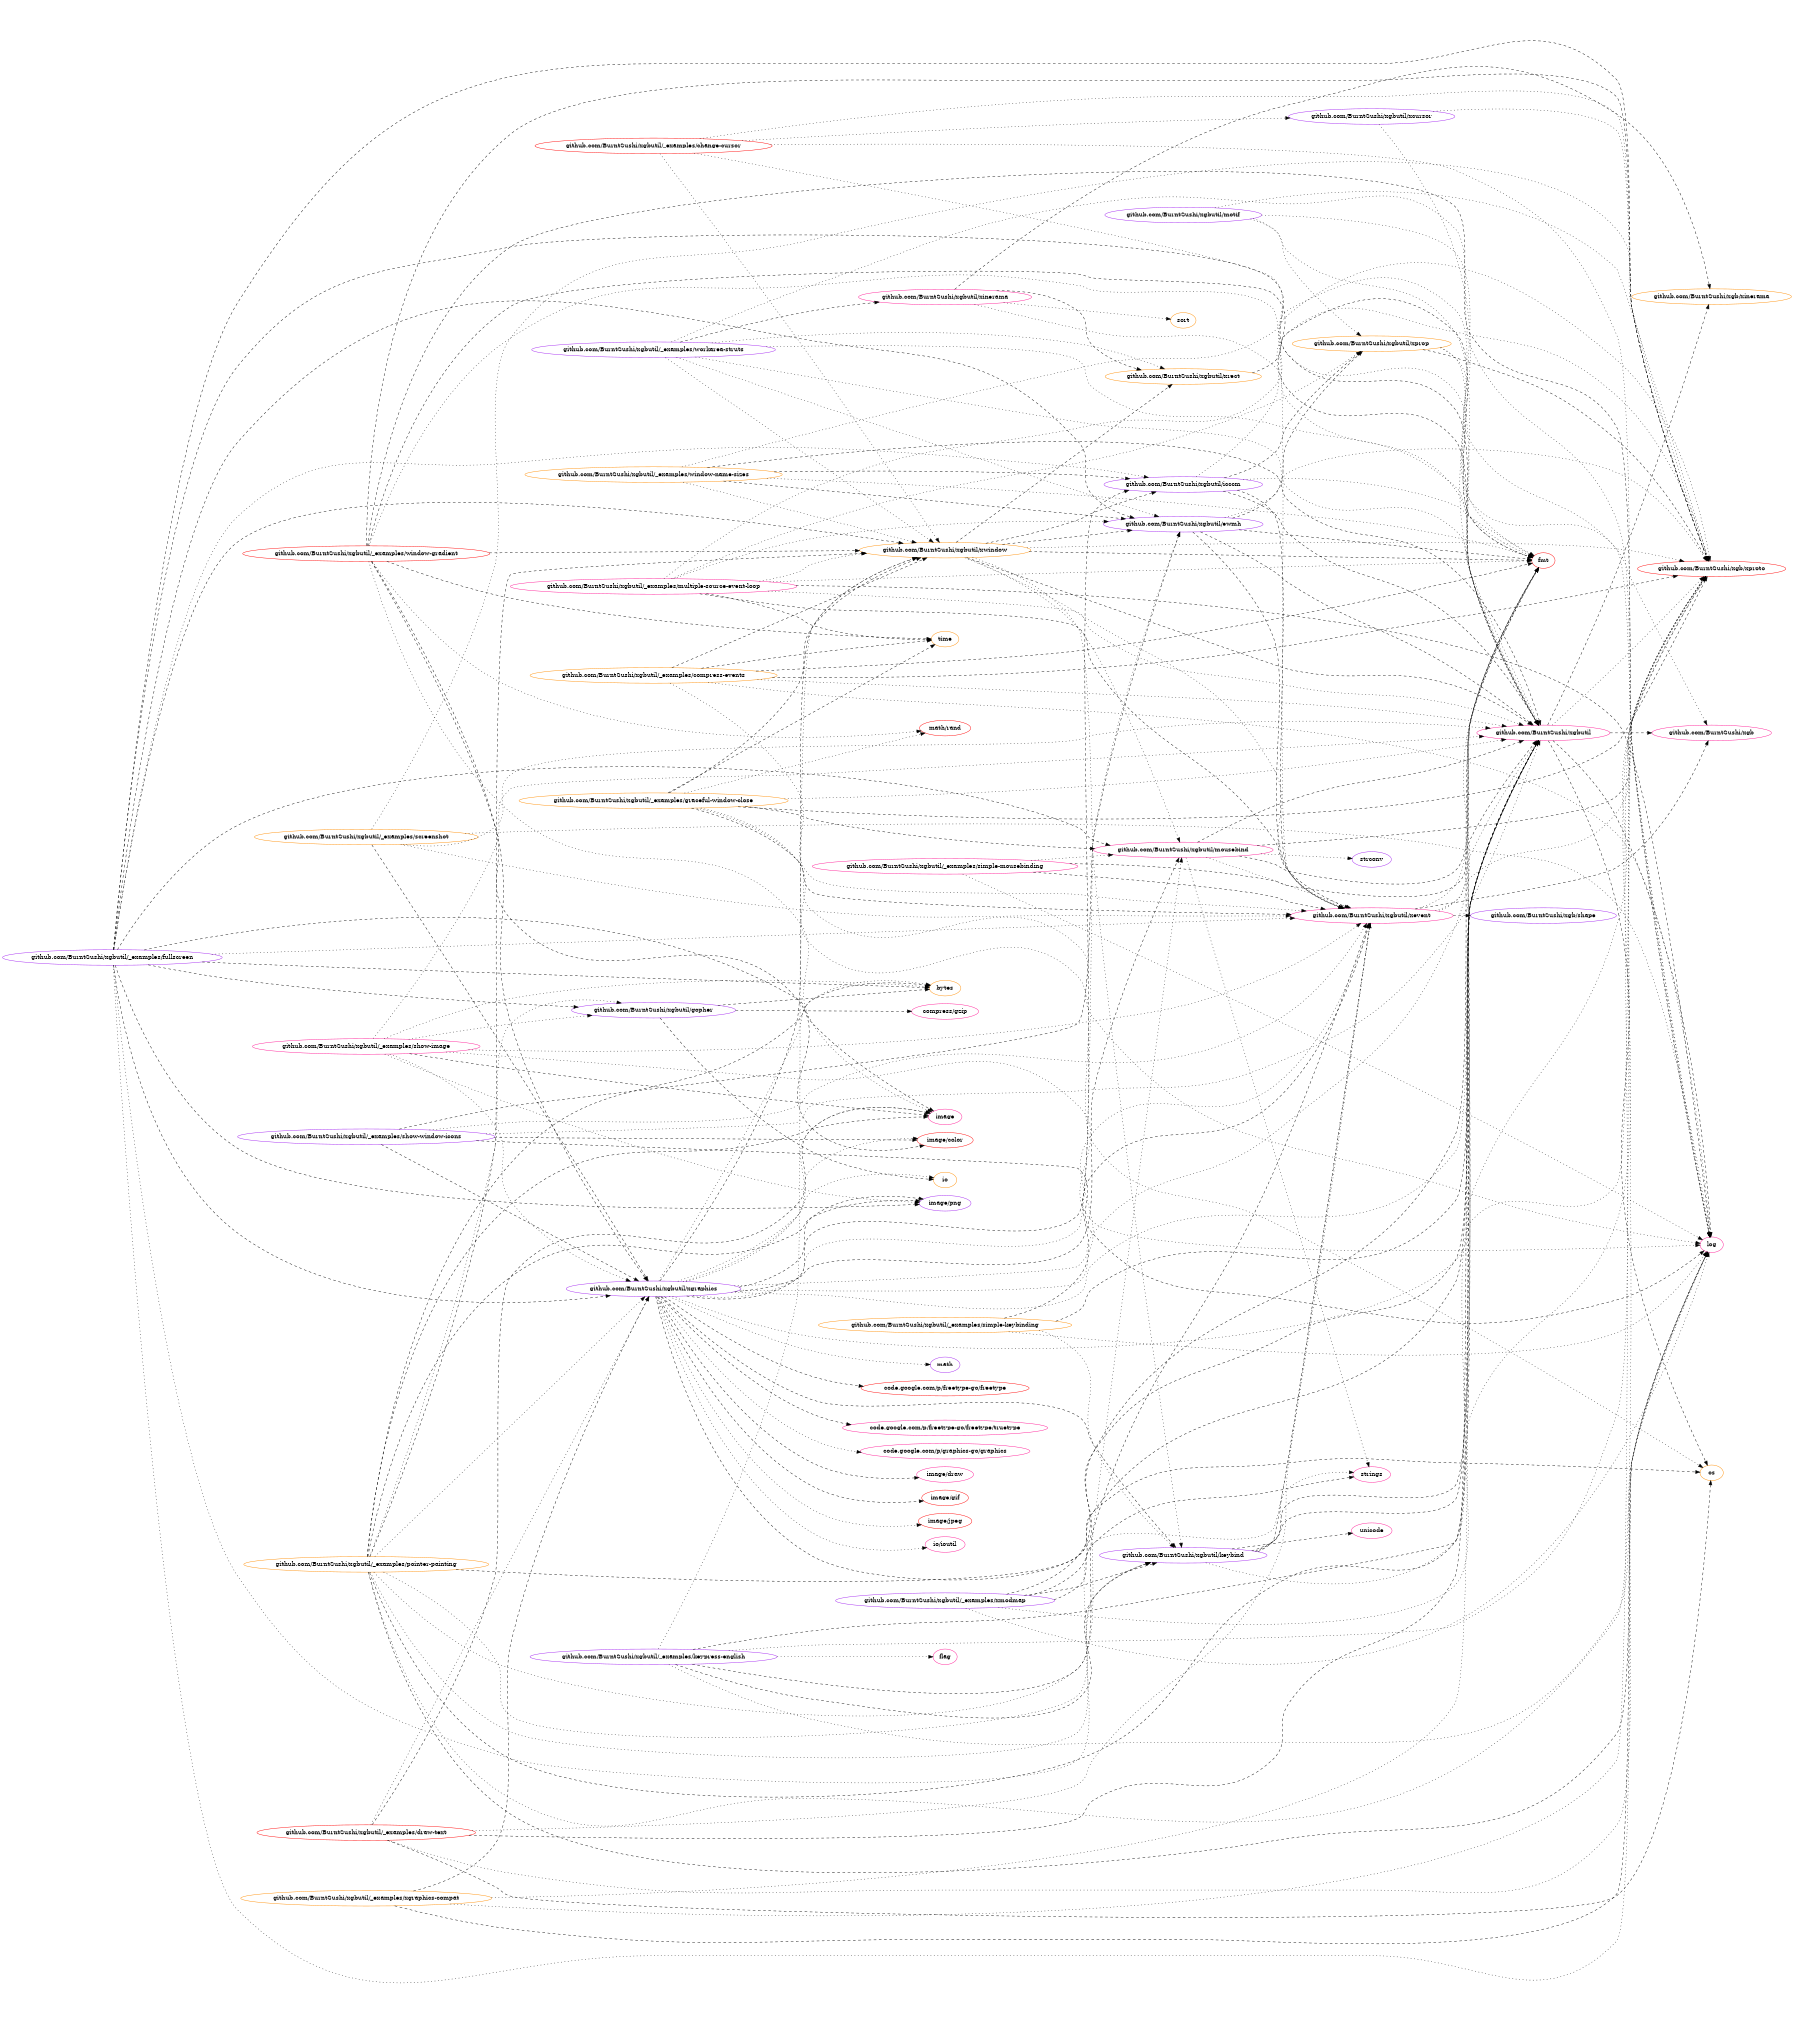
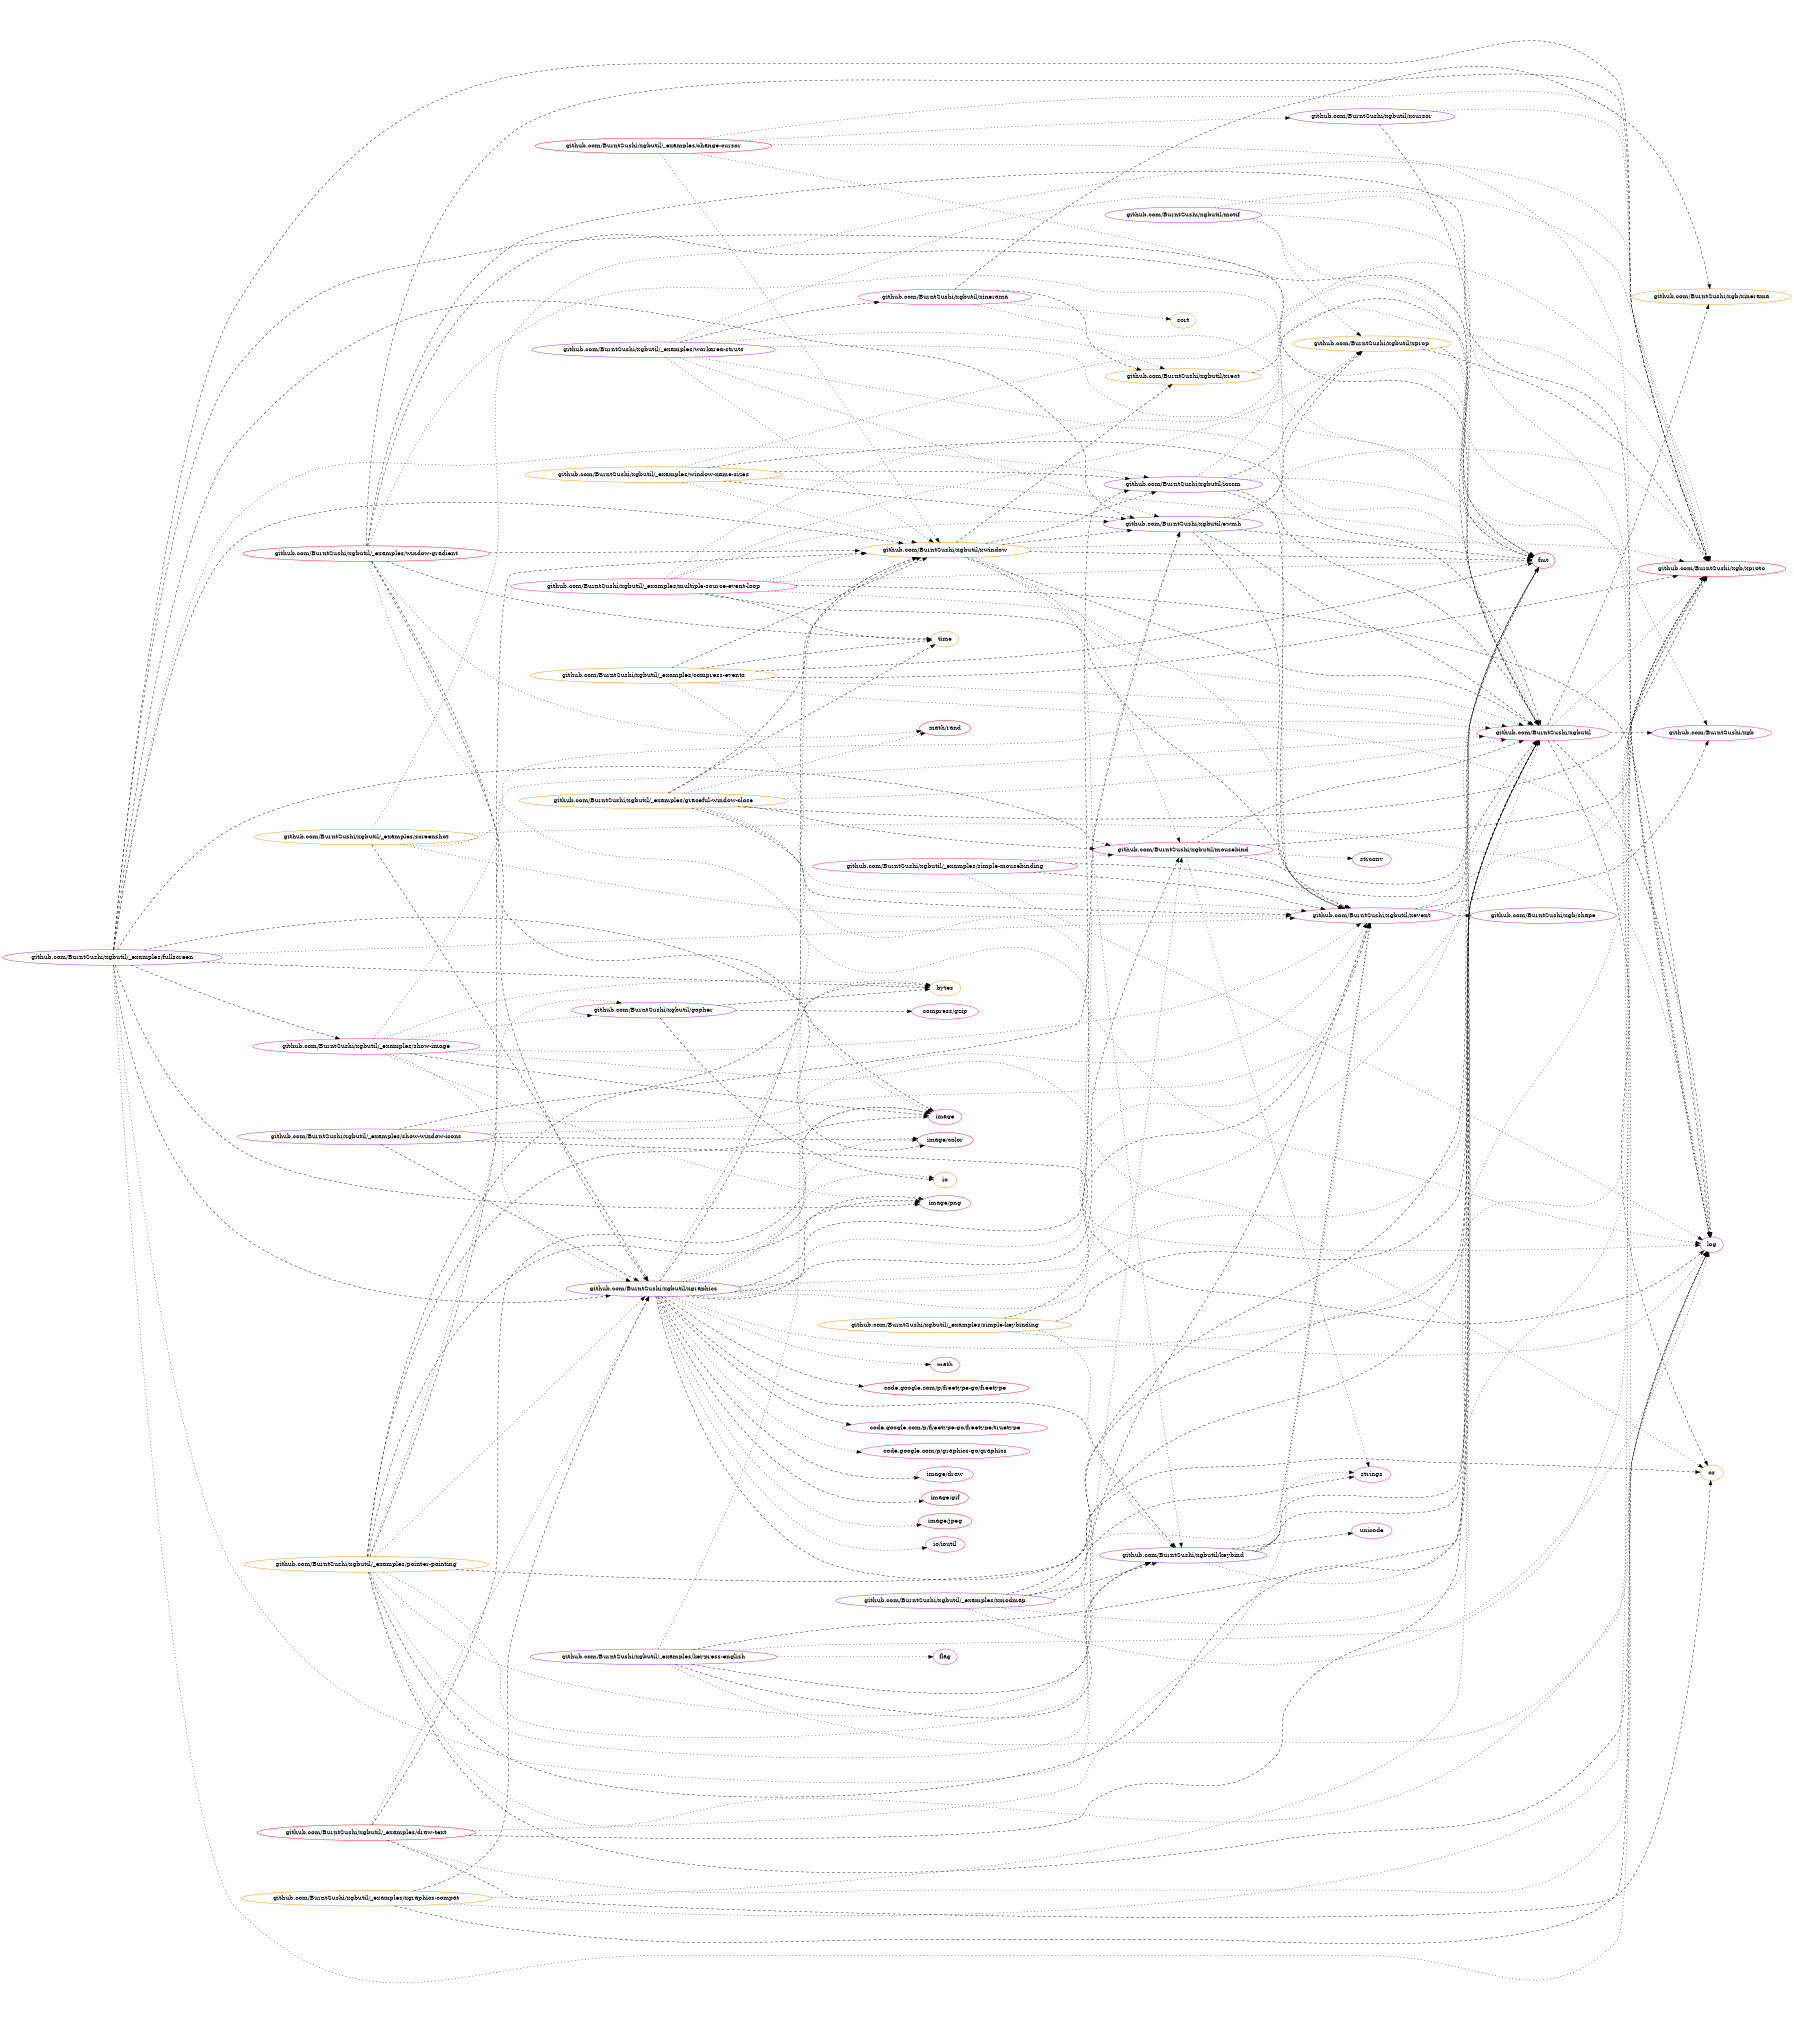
(1040, 272) -> (963, 251)
(1460, 482) -> (1460, 482)
(360, 993) -> (232, 1004)
(1322, 1244) -> (1322, 1244)
